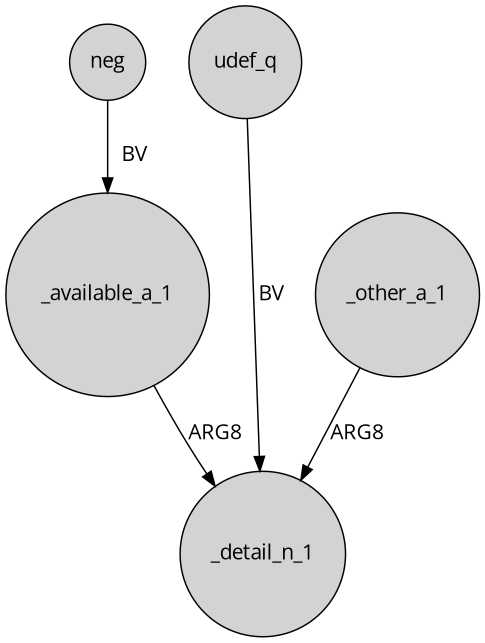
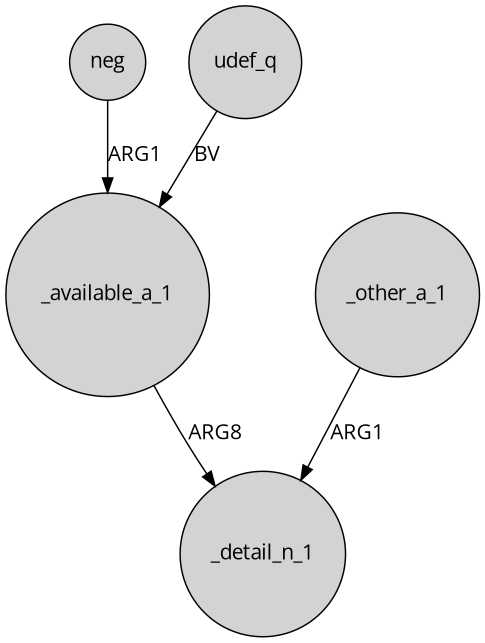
(135, 156) -> (135, 156)
(253, 287) -> (192, 153)
(357, 434) -> (357, 434)
